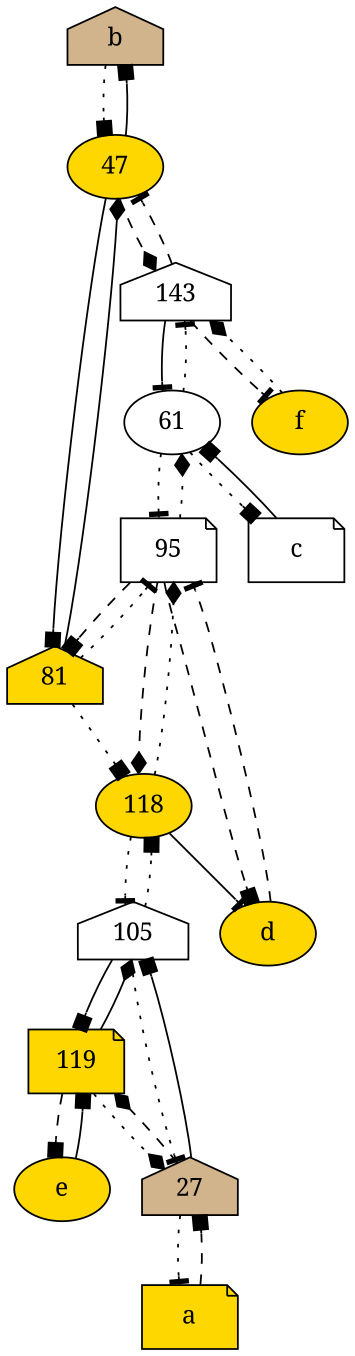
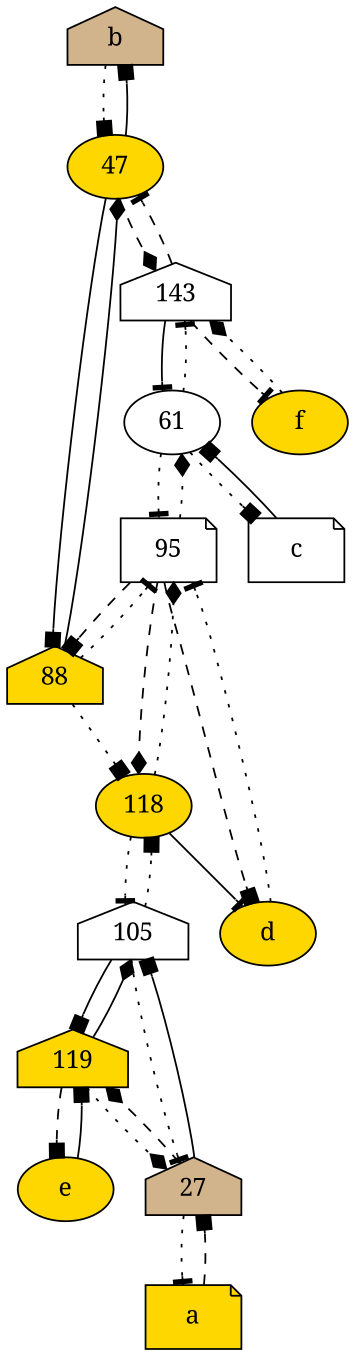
(55, 678) -> (55, 678)
(239, 745) -> (239, 745)
(76, 1061) -> (73, 1061)
